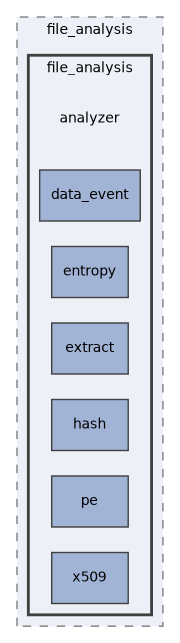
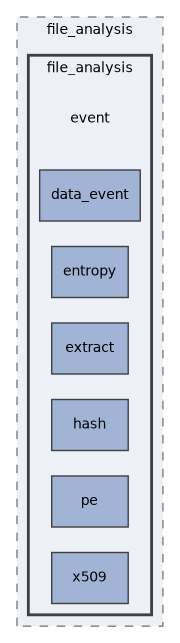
(90, 119) -> (90, 119)
